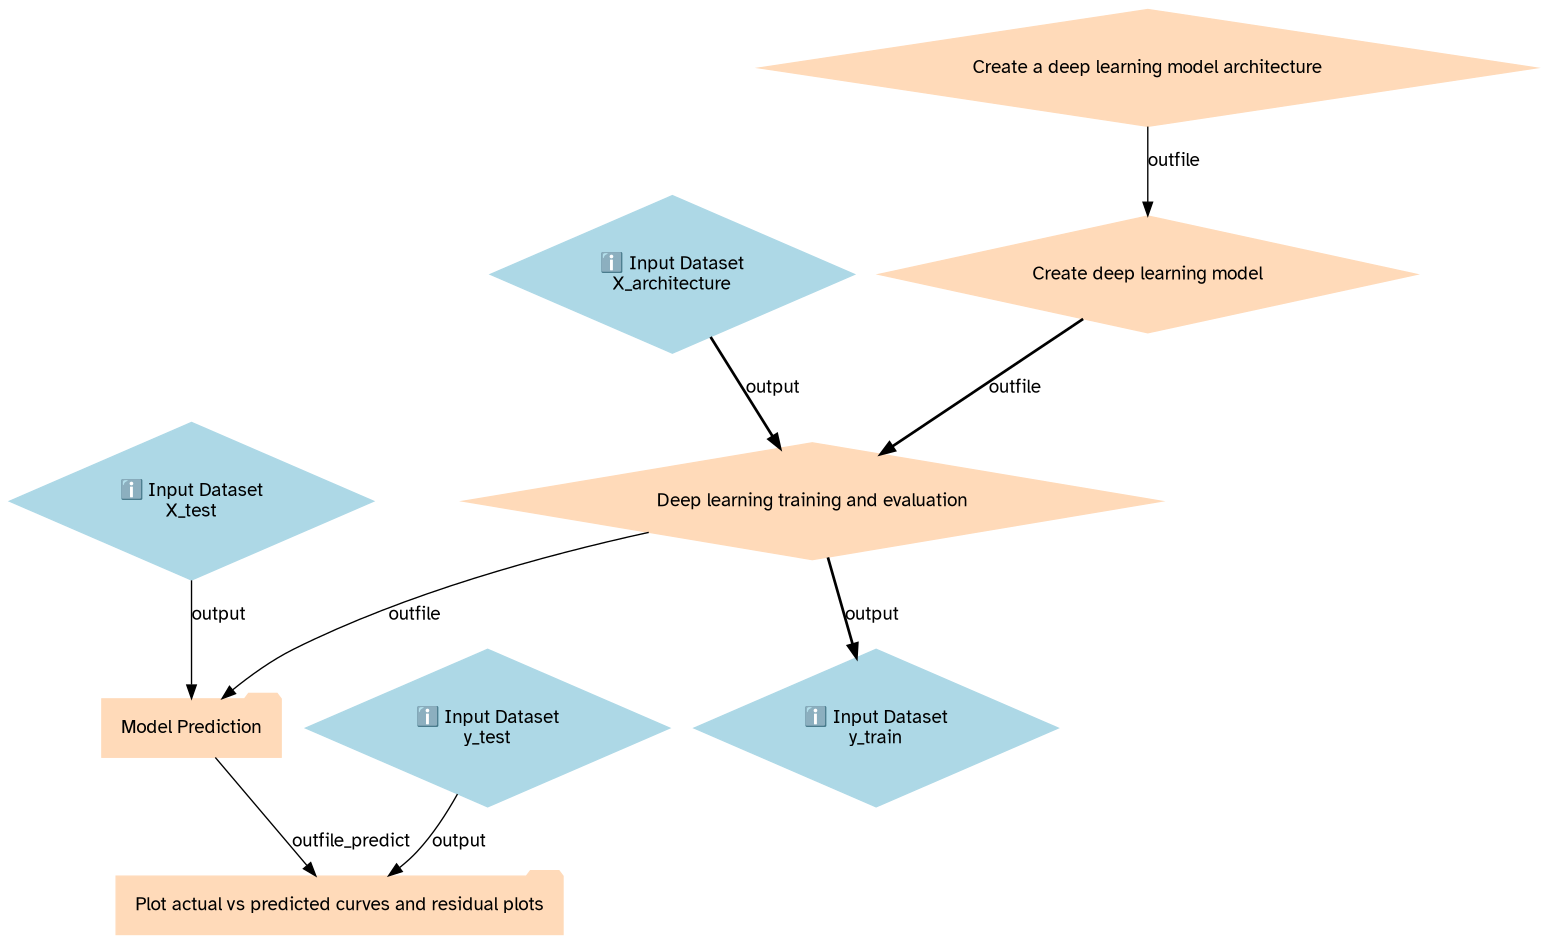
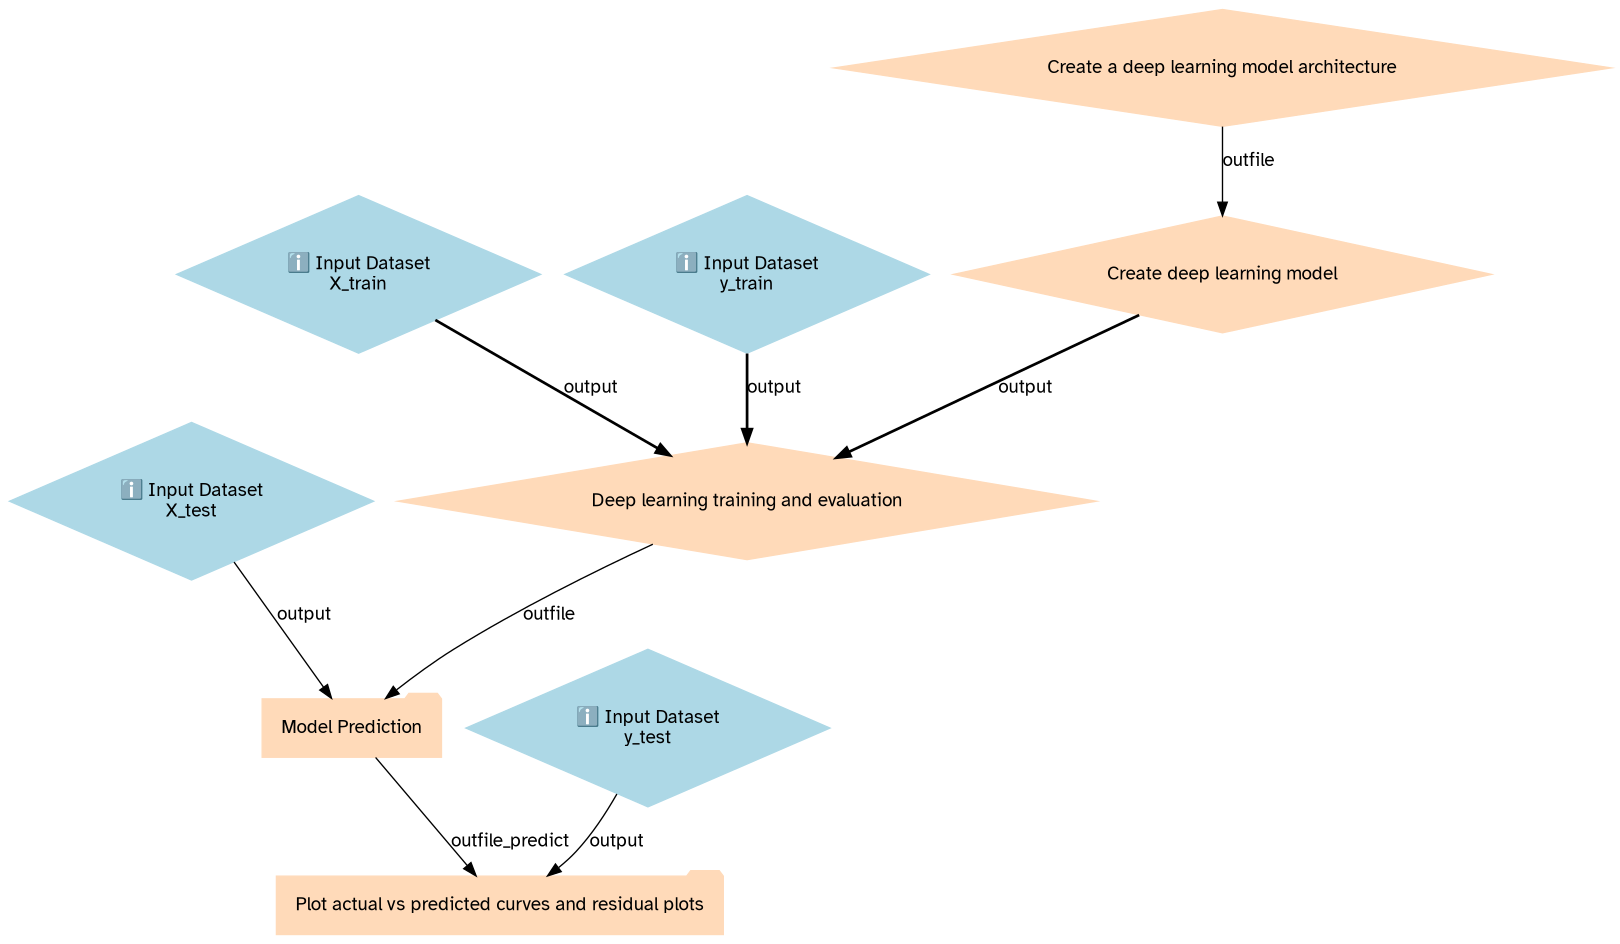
(672, 274) -> (359, 274)
(1015, 388) -> (1026, 388)
(840, 601) -> (747, 391)
